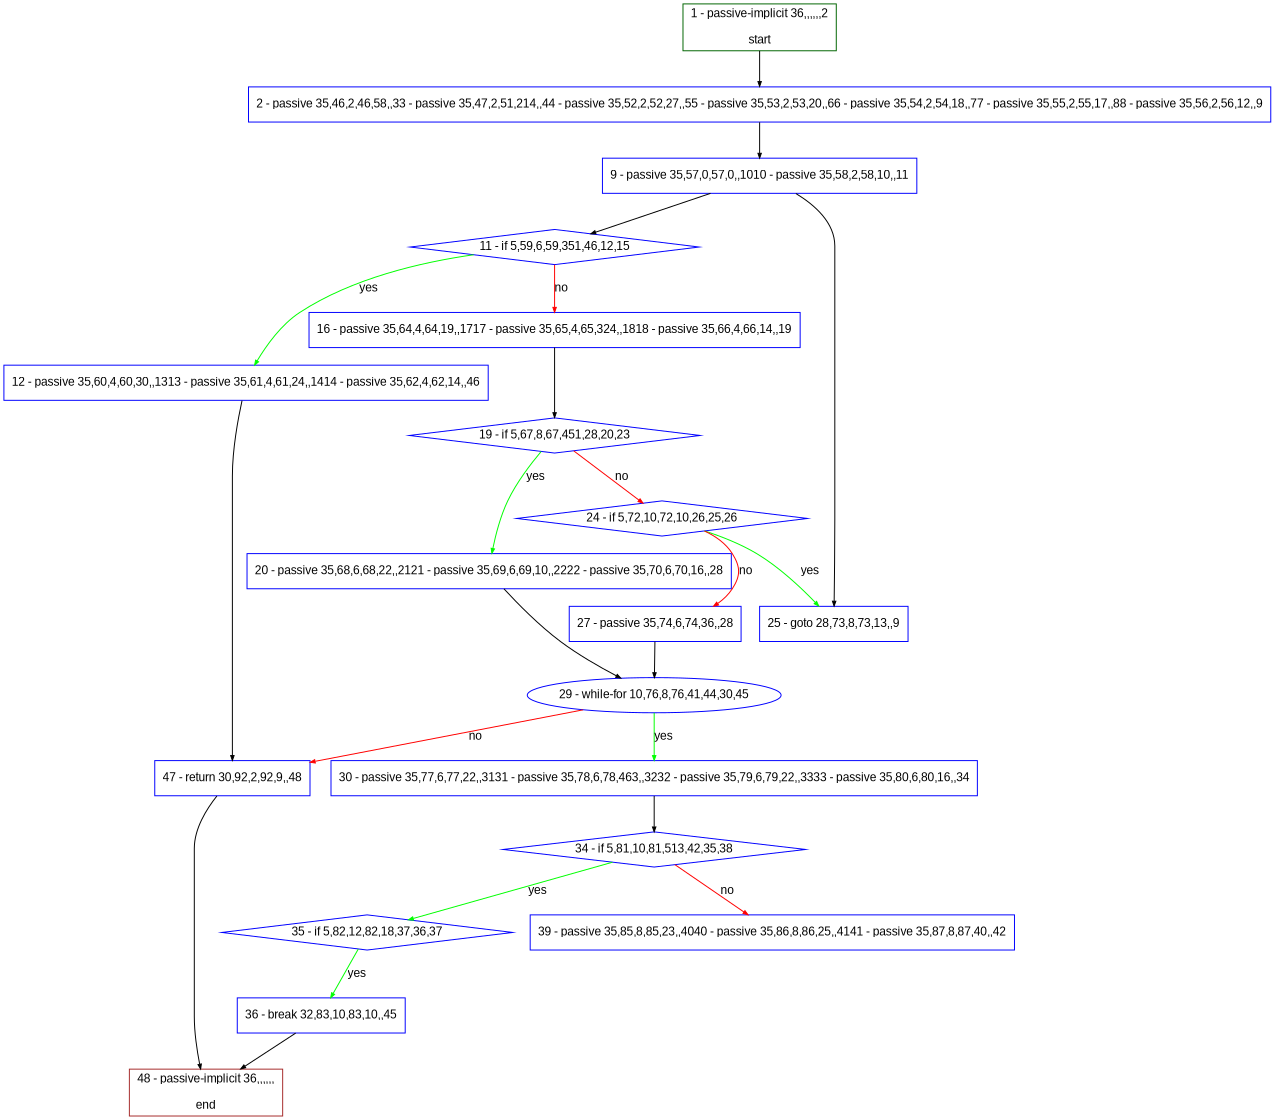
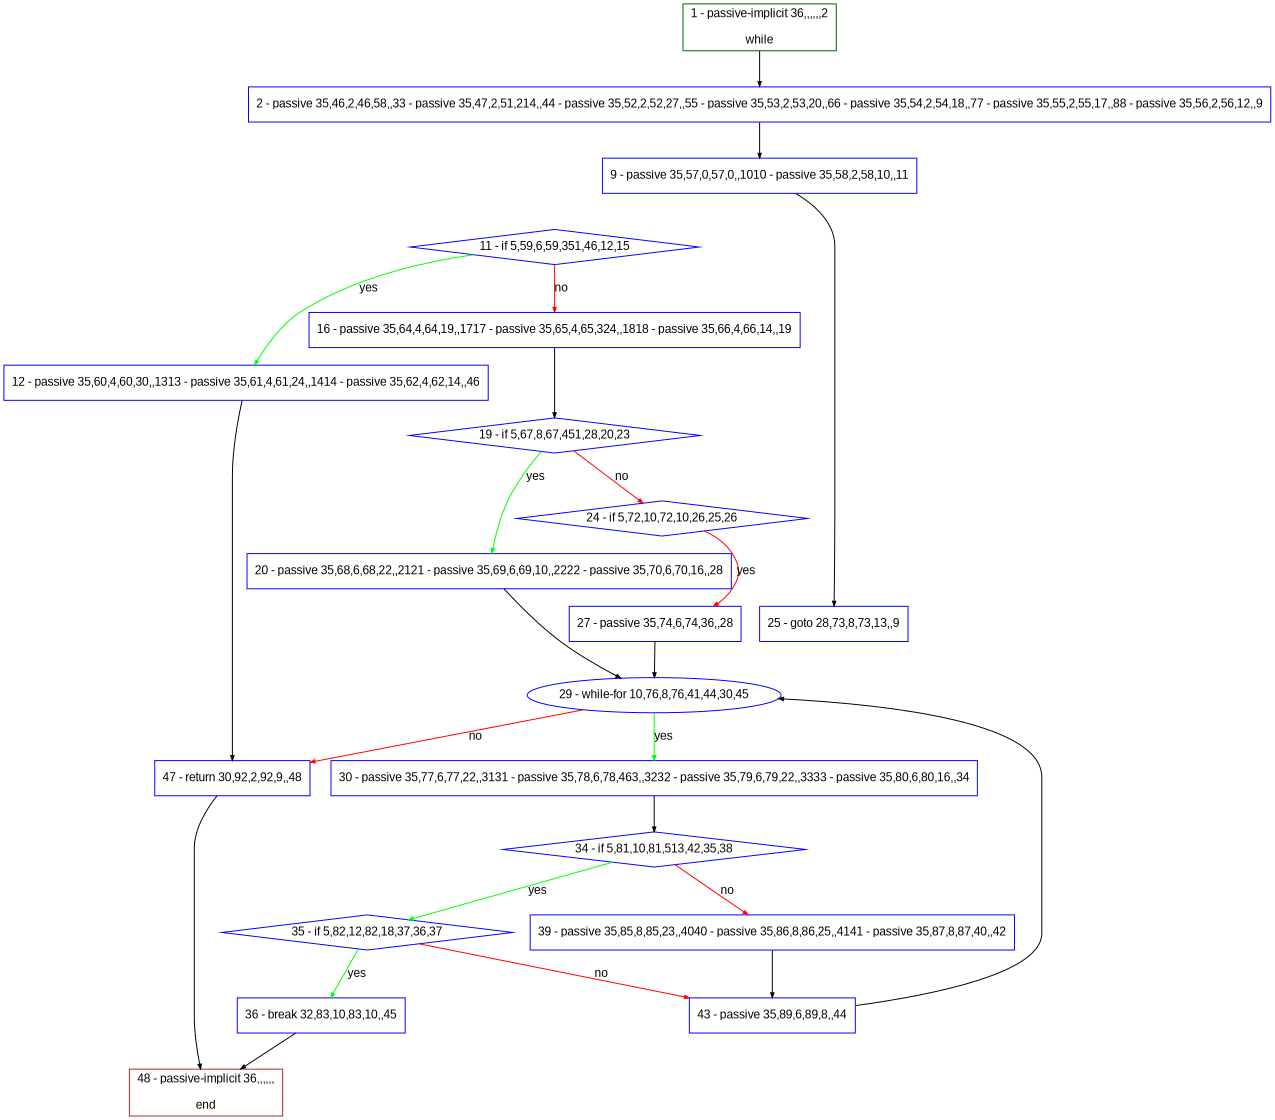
(760, 27) -> (760, 27)
(653, 213) -> none
(765, 559) -> none
(746, 571) -> (746, 571)
none -> (772, 1015)
